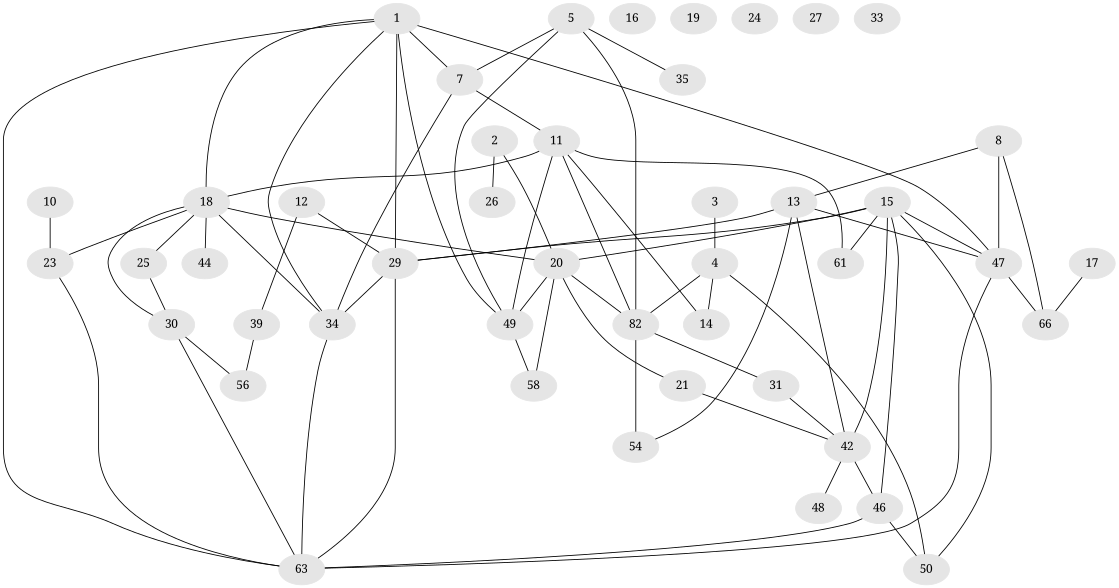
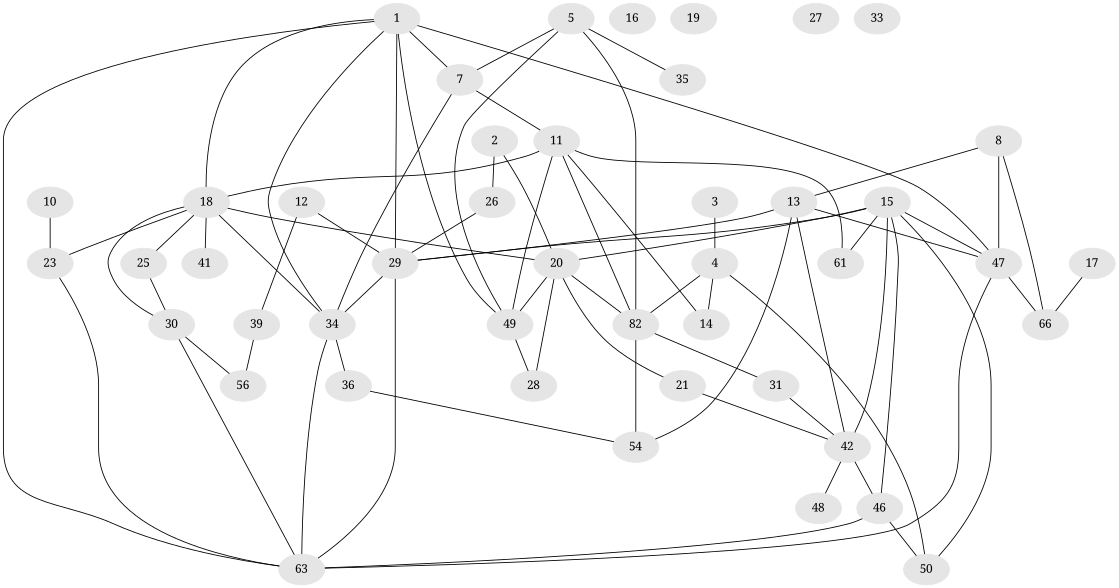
(755, 19) -> none
none -> (439, 236)
(205, 264) -> (205, 264)
none -> (349, 386)
(534, 386) -> (534, 386)
